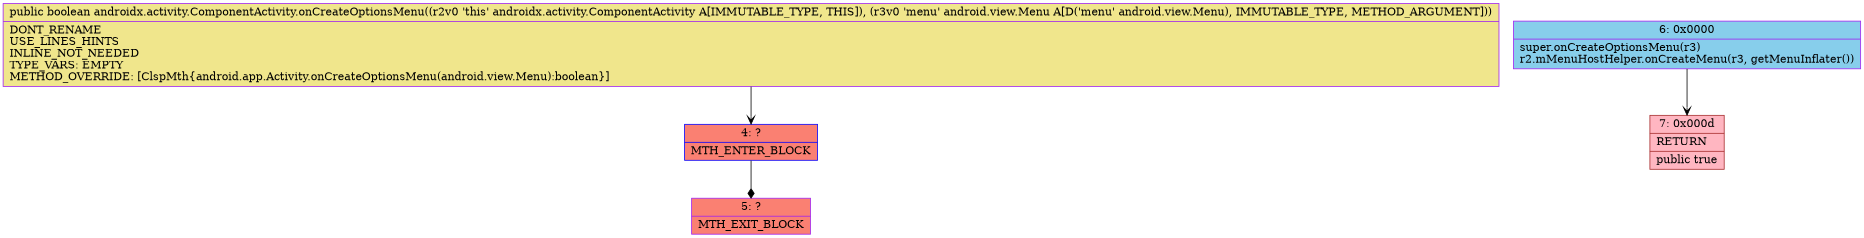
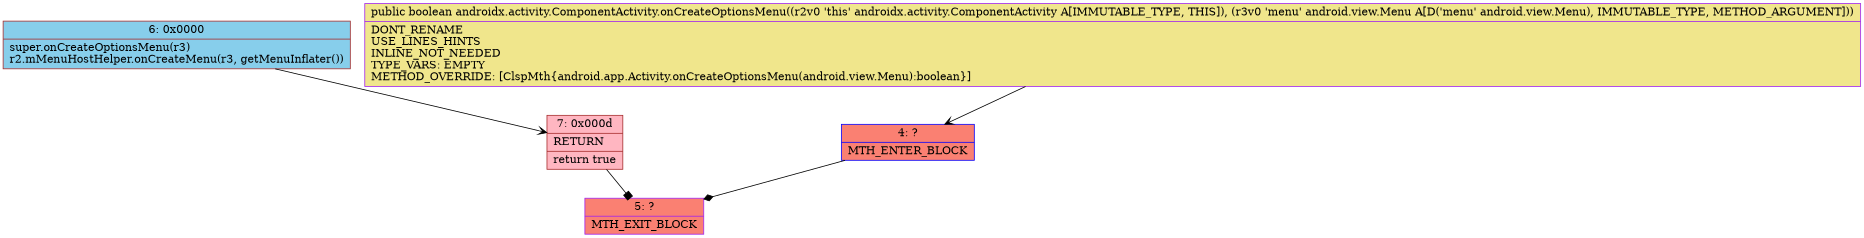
(1687, 45) -> (177, 45)
(1687, 160) -> (585, 160)
none -> (616, 181)
